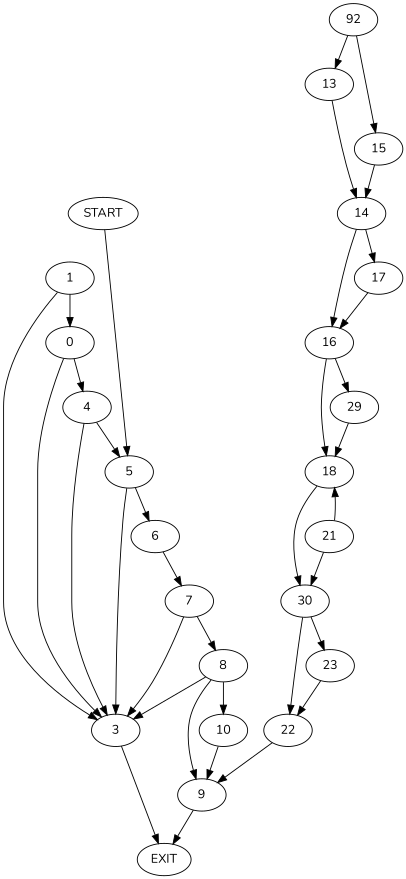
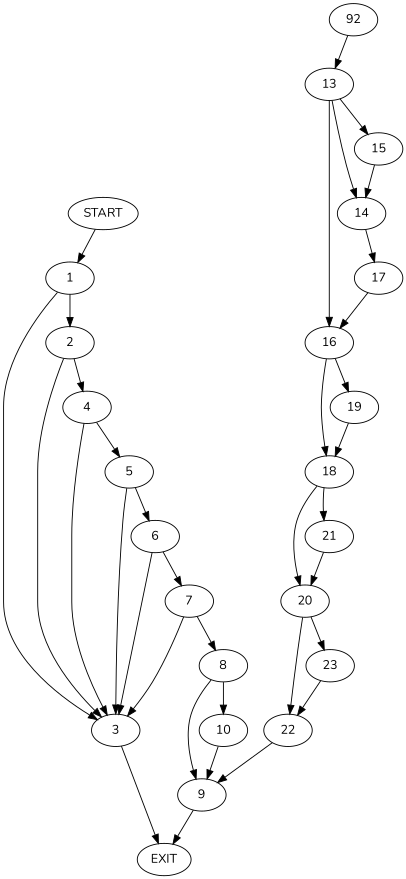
(365, 80) -> (351, 113)
(344, 273) -> (329, 209)
(116, 338) -> (89, 242)
(70, 343) -> (70, 343)
(354, 407) -> (354, 407)
(335, 509) -> (323, 500)
(305, 601) -> (305, 601)
(174, 696) -> (136, 629)
